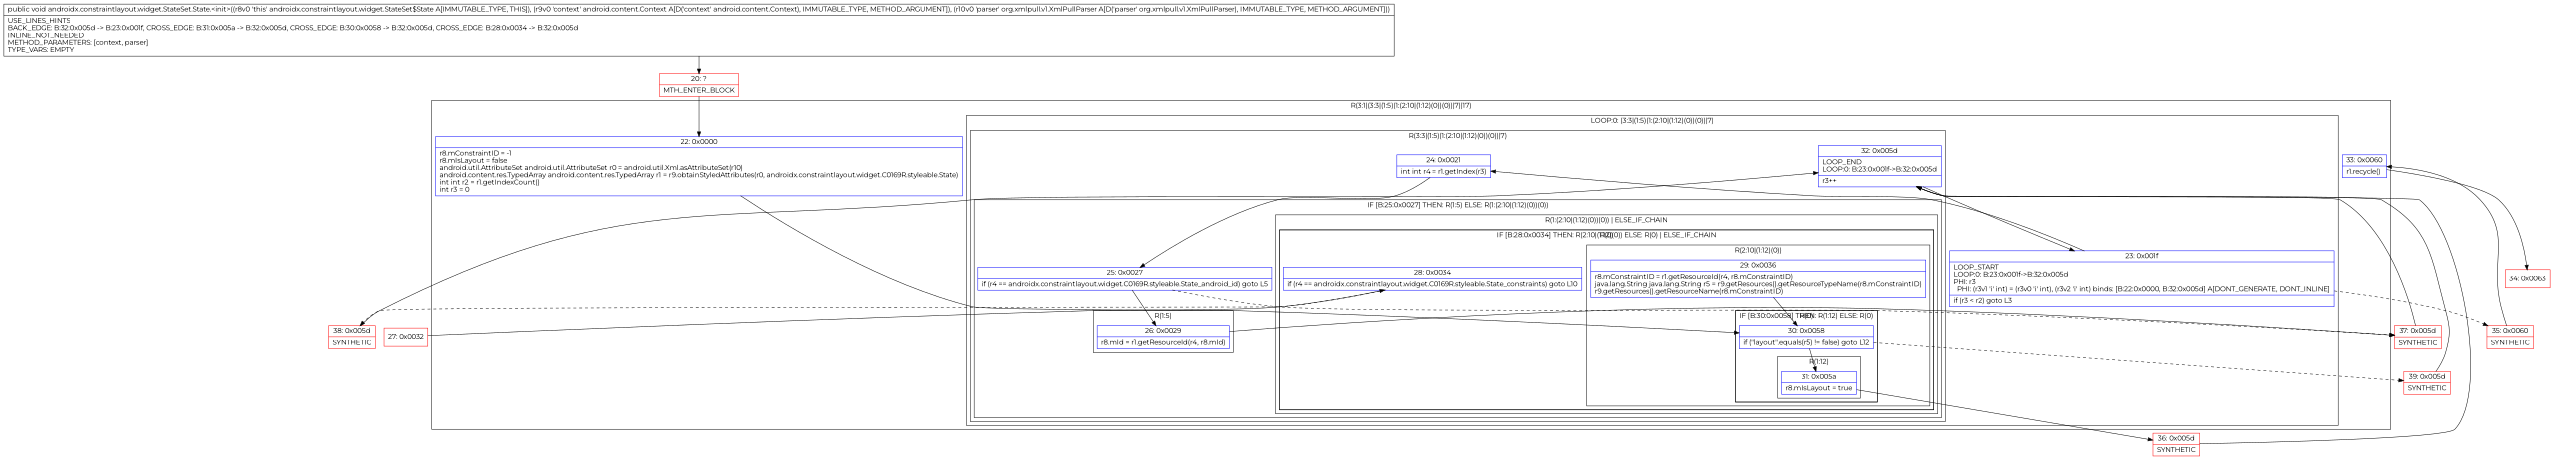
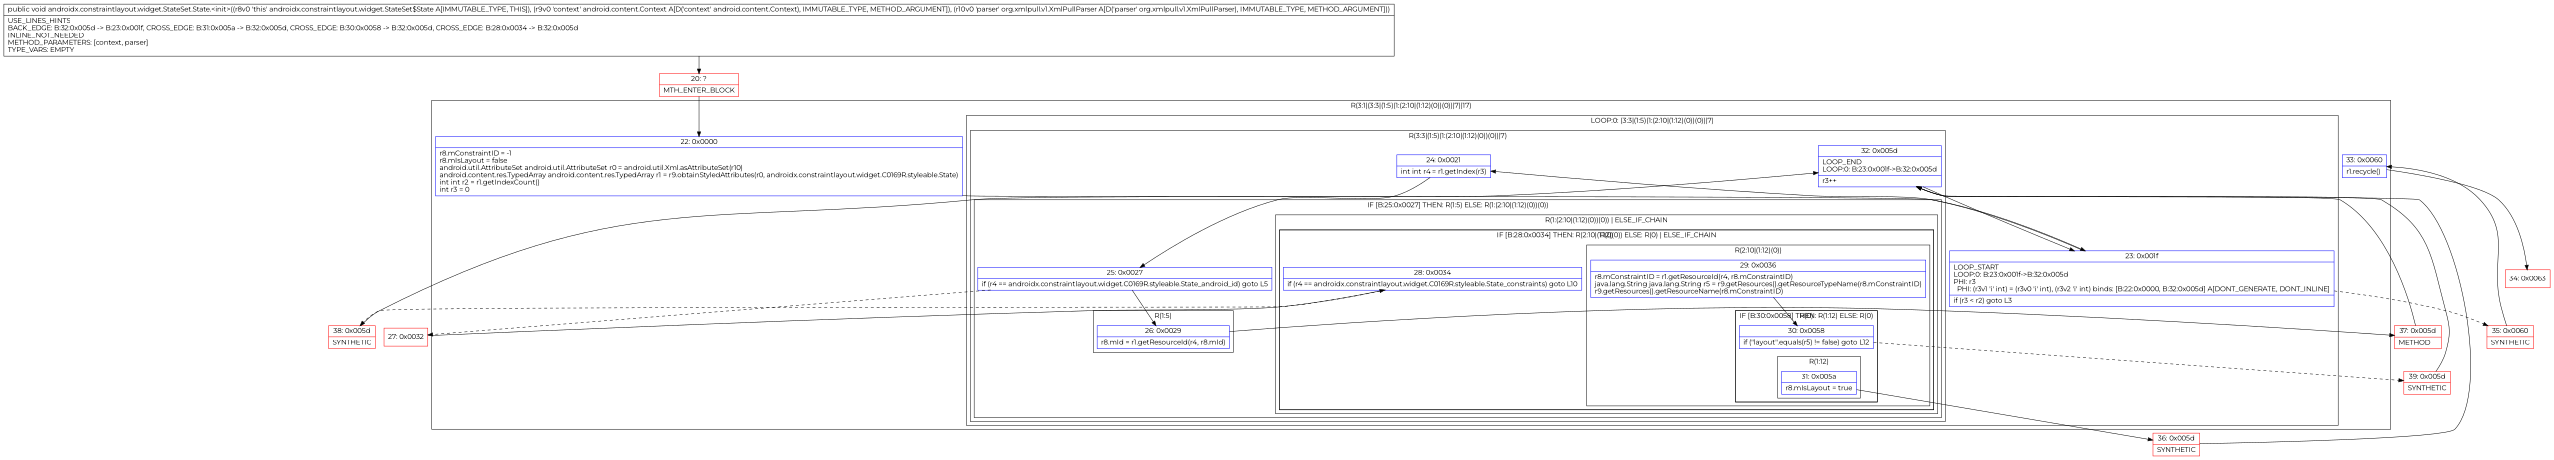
(1506, 310) -> (712, 312)
(1301, 313) -> (1554, 197)
(2418, 343) -> (2415, 343)
(1813, 360) -> none
